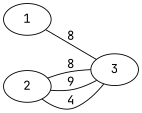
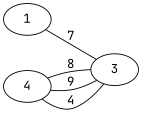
(71, 37) -> (71, 37)
(27, 86) -> (27, 86)
